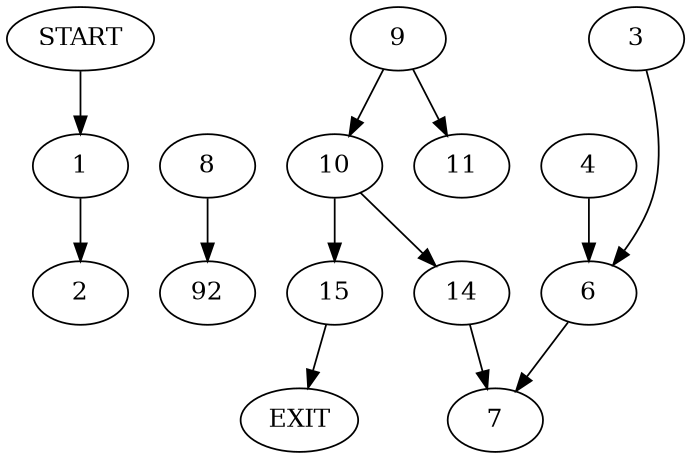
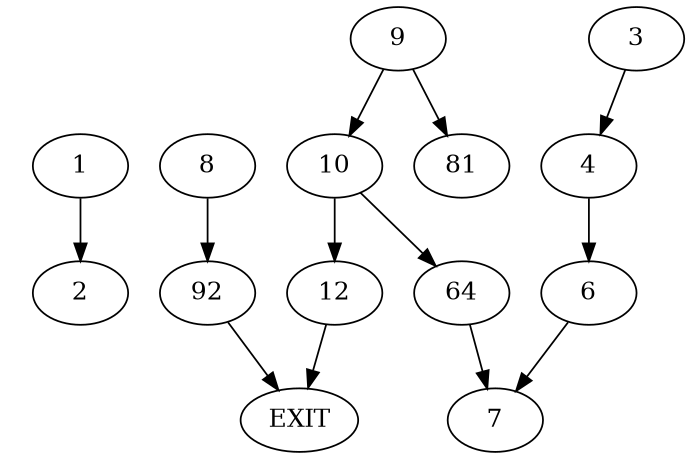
(80, 39) -> none
(658, 164) -> (616, 94)
(462, 166) -> (462, 166)
(335, 293) -> (335, 293)
(462, 293) -> (462, 293)
none -> (248, 349)
